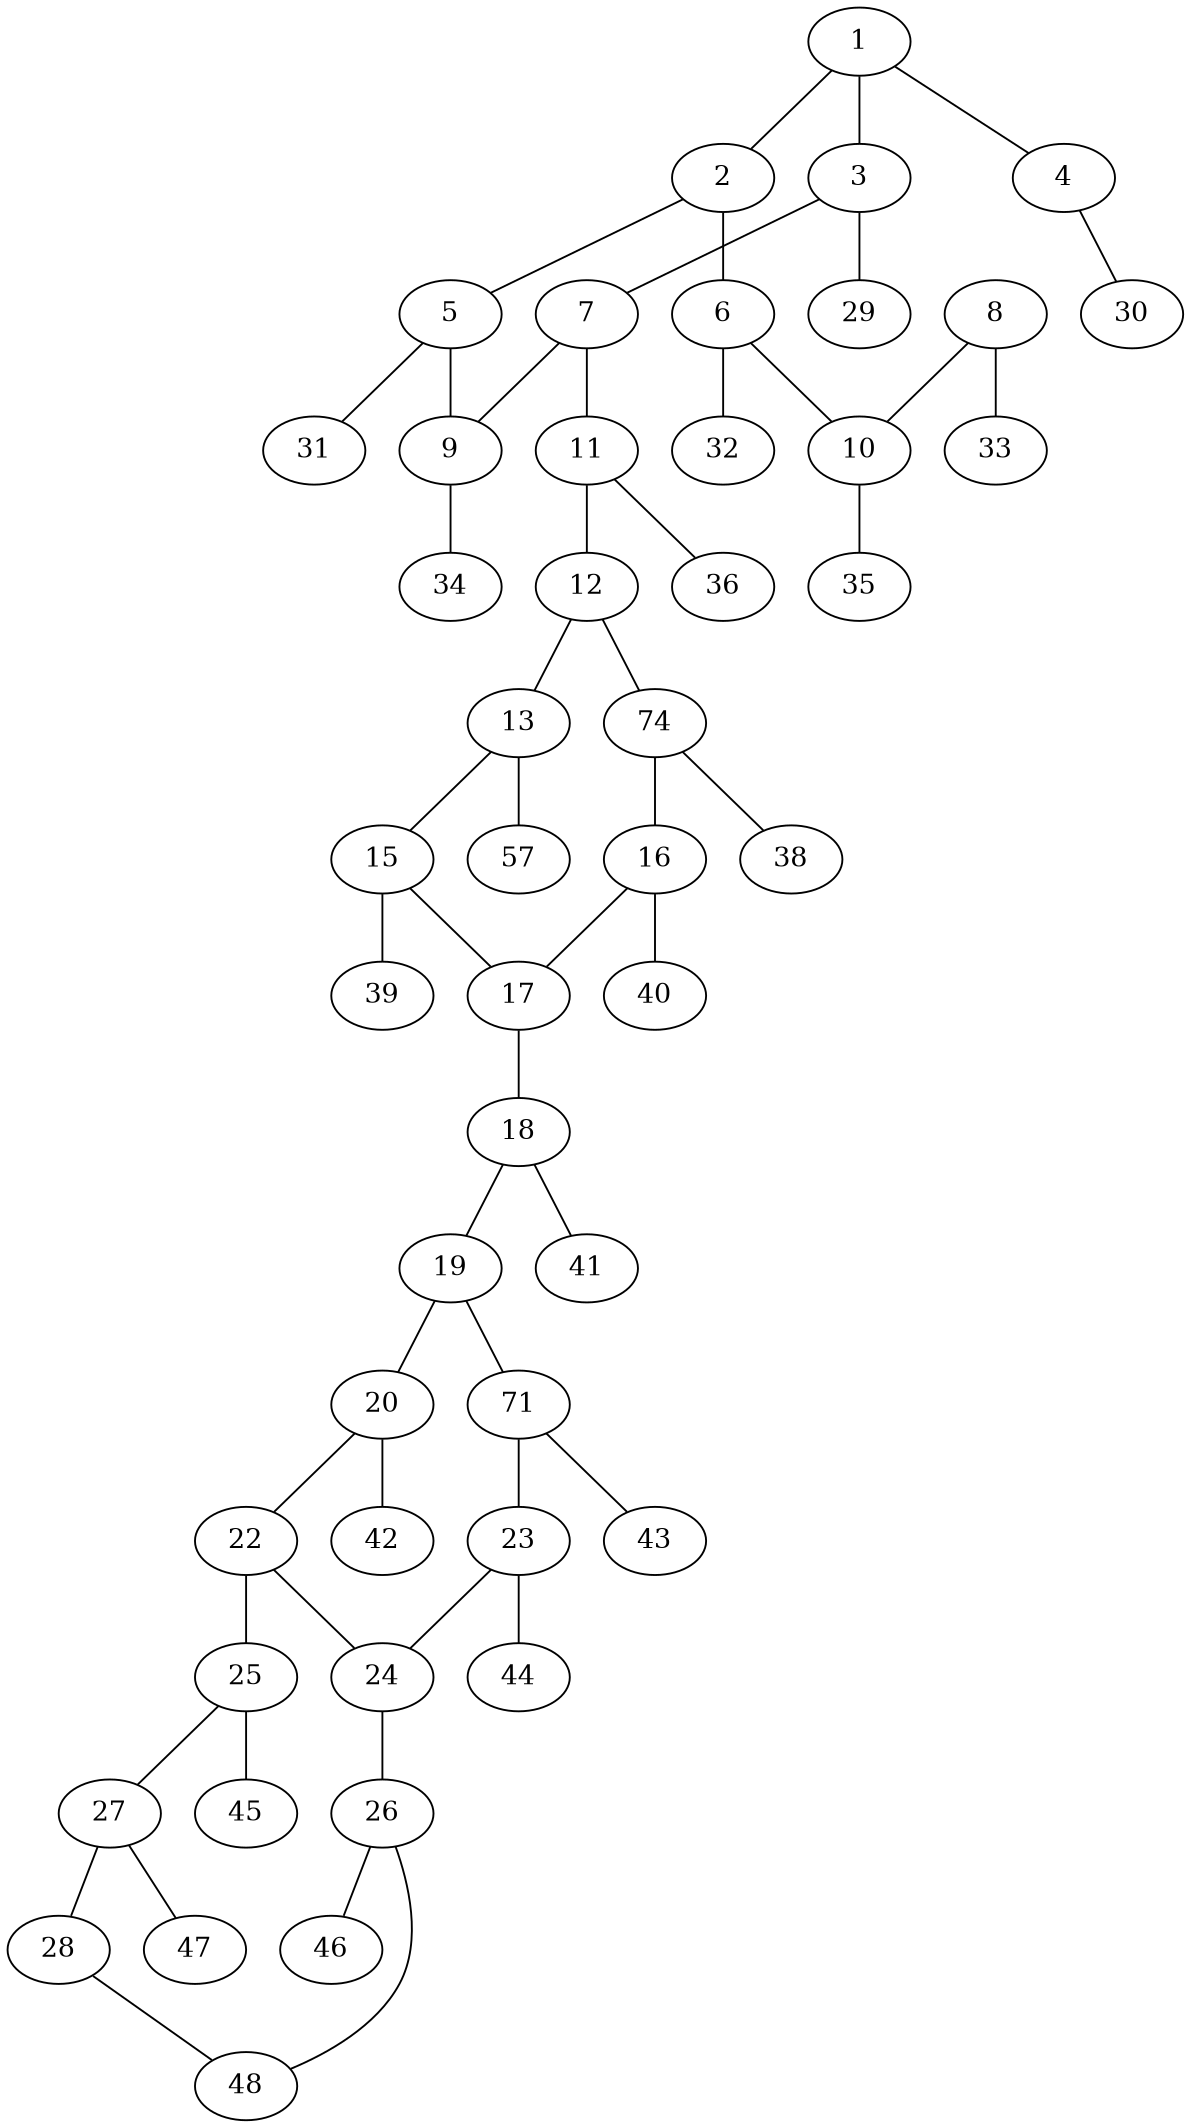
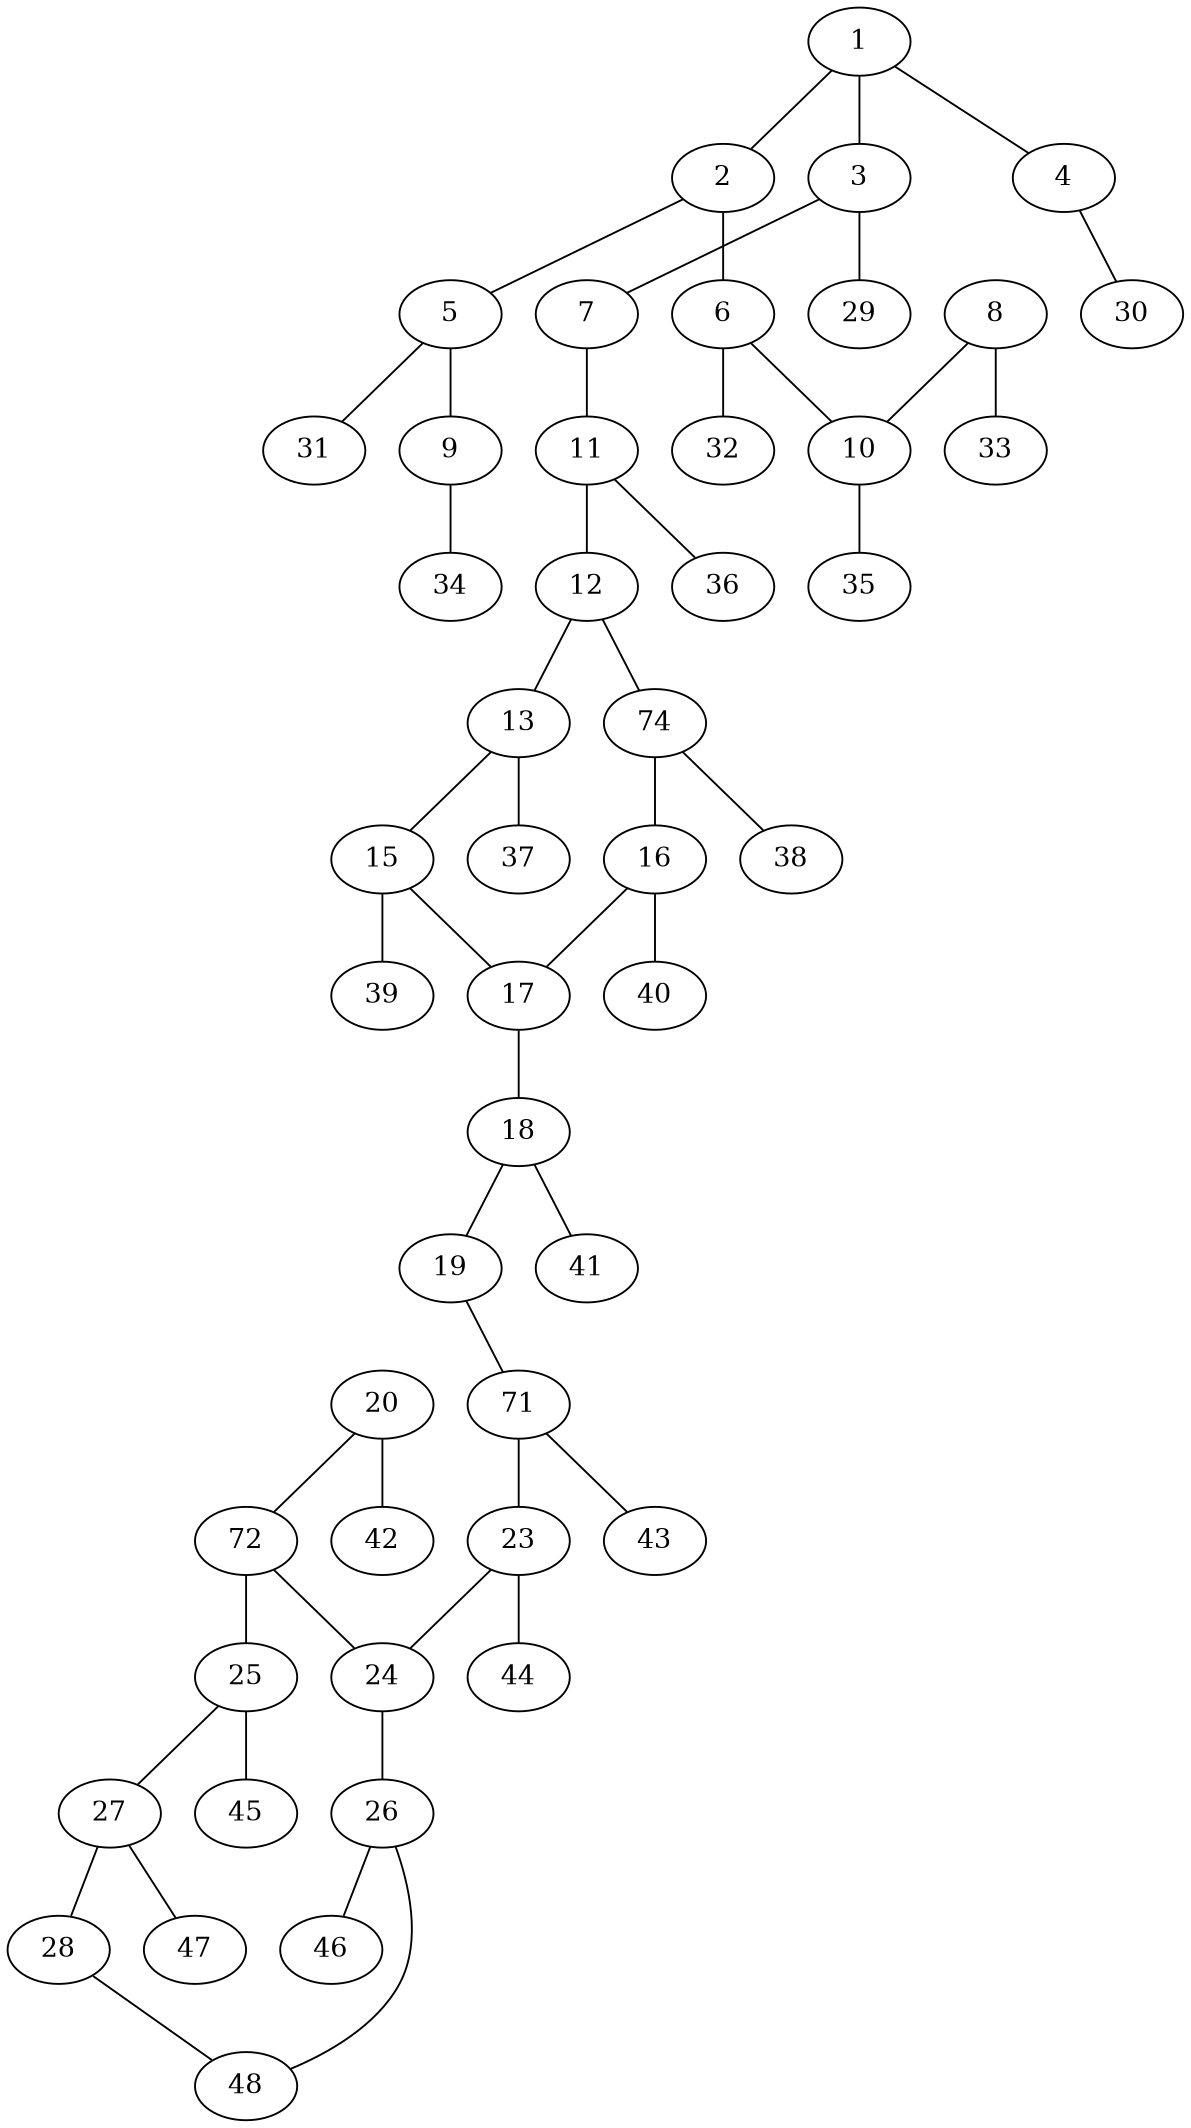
(519, 382) -> none
(519, 859) -> (519, 859)
(416, 1337) -> none
(246, 1541) -> (246, 1541)
